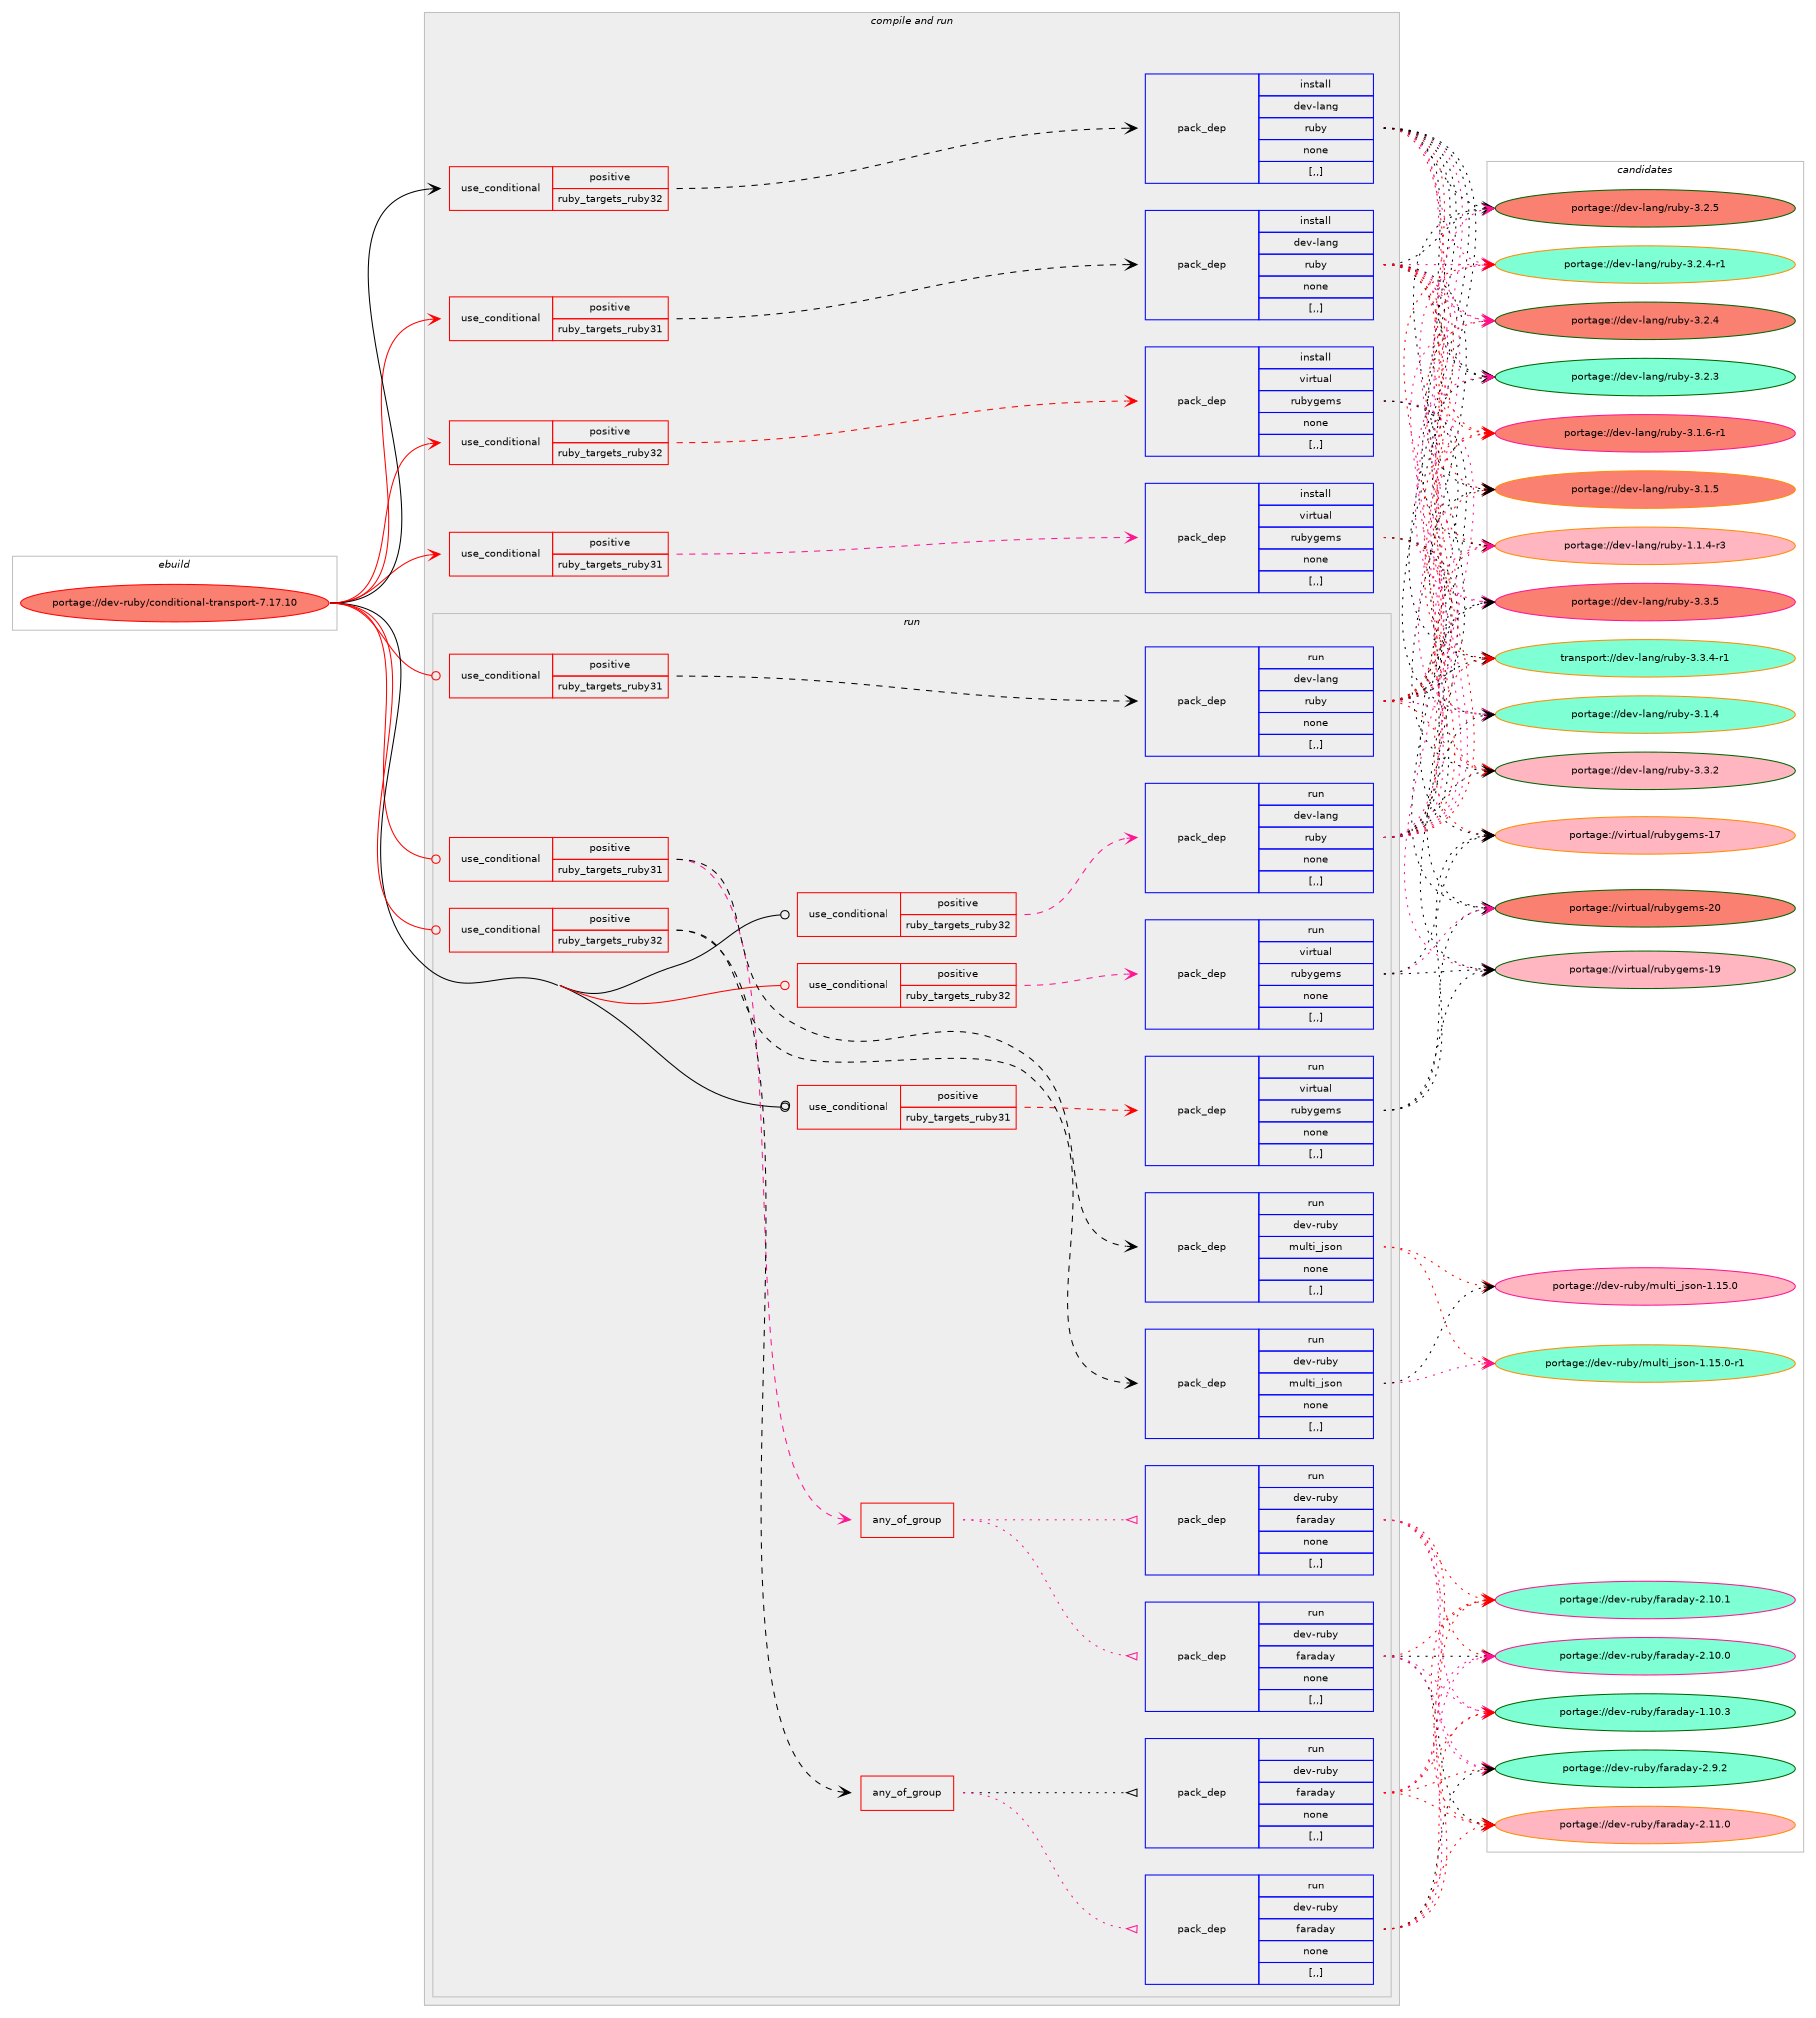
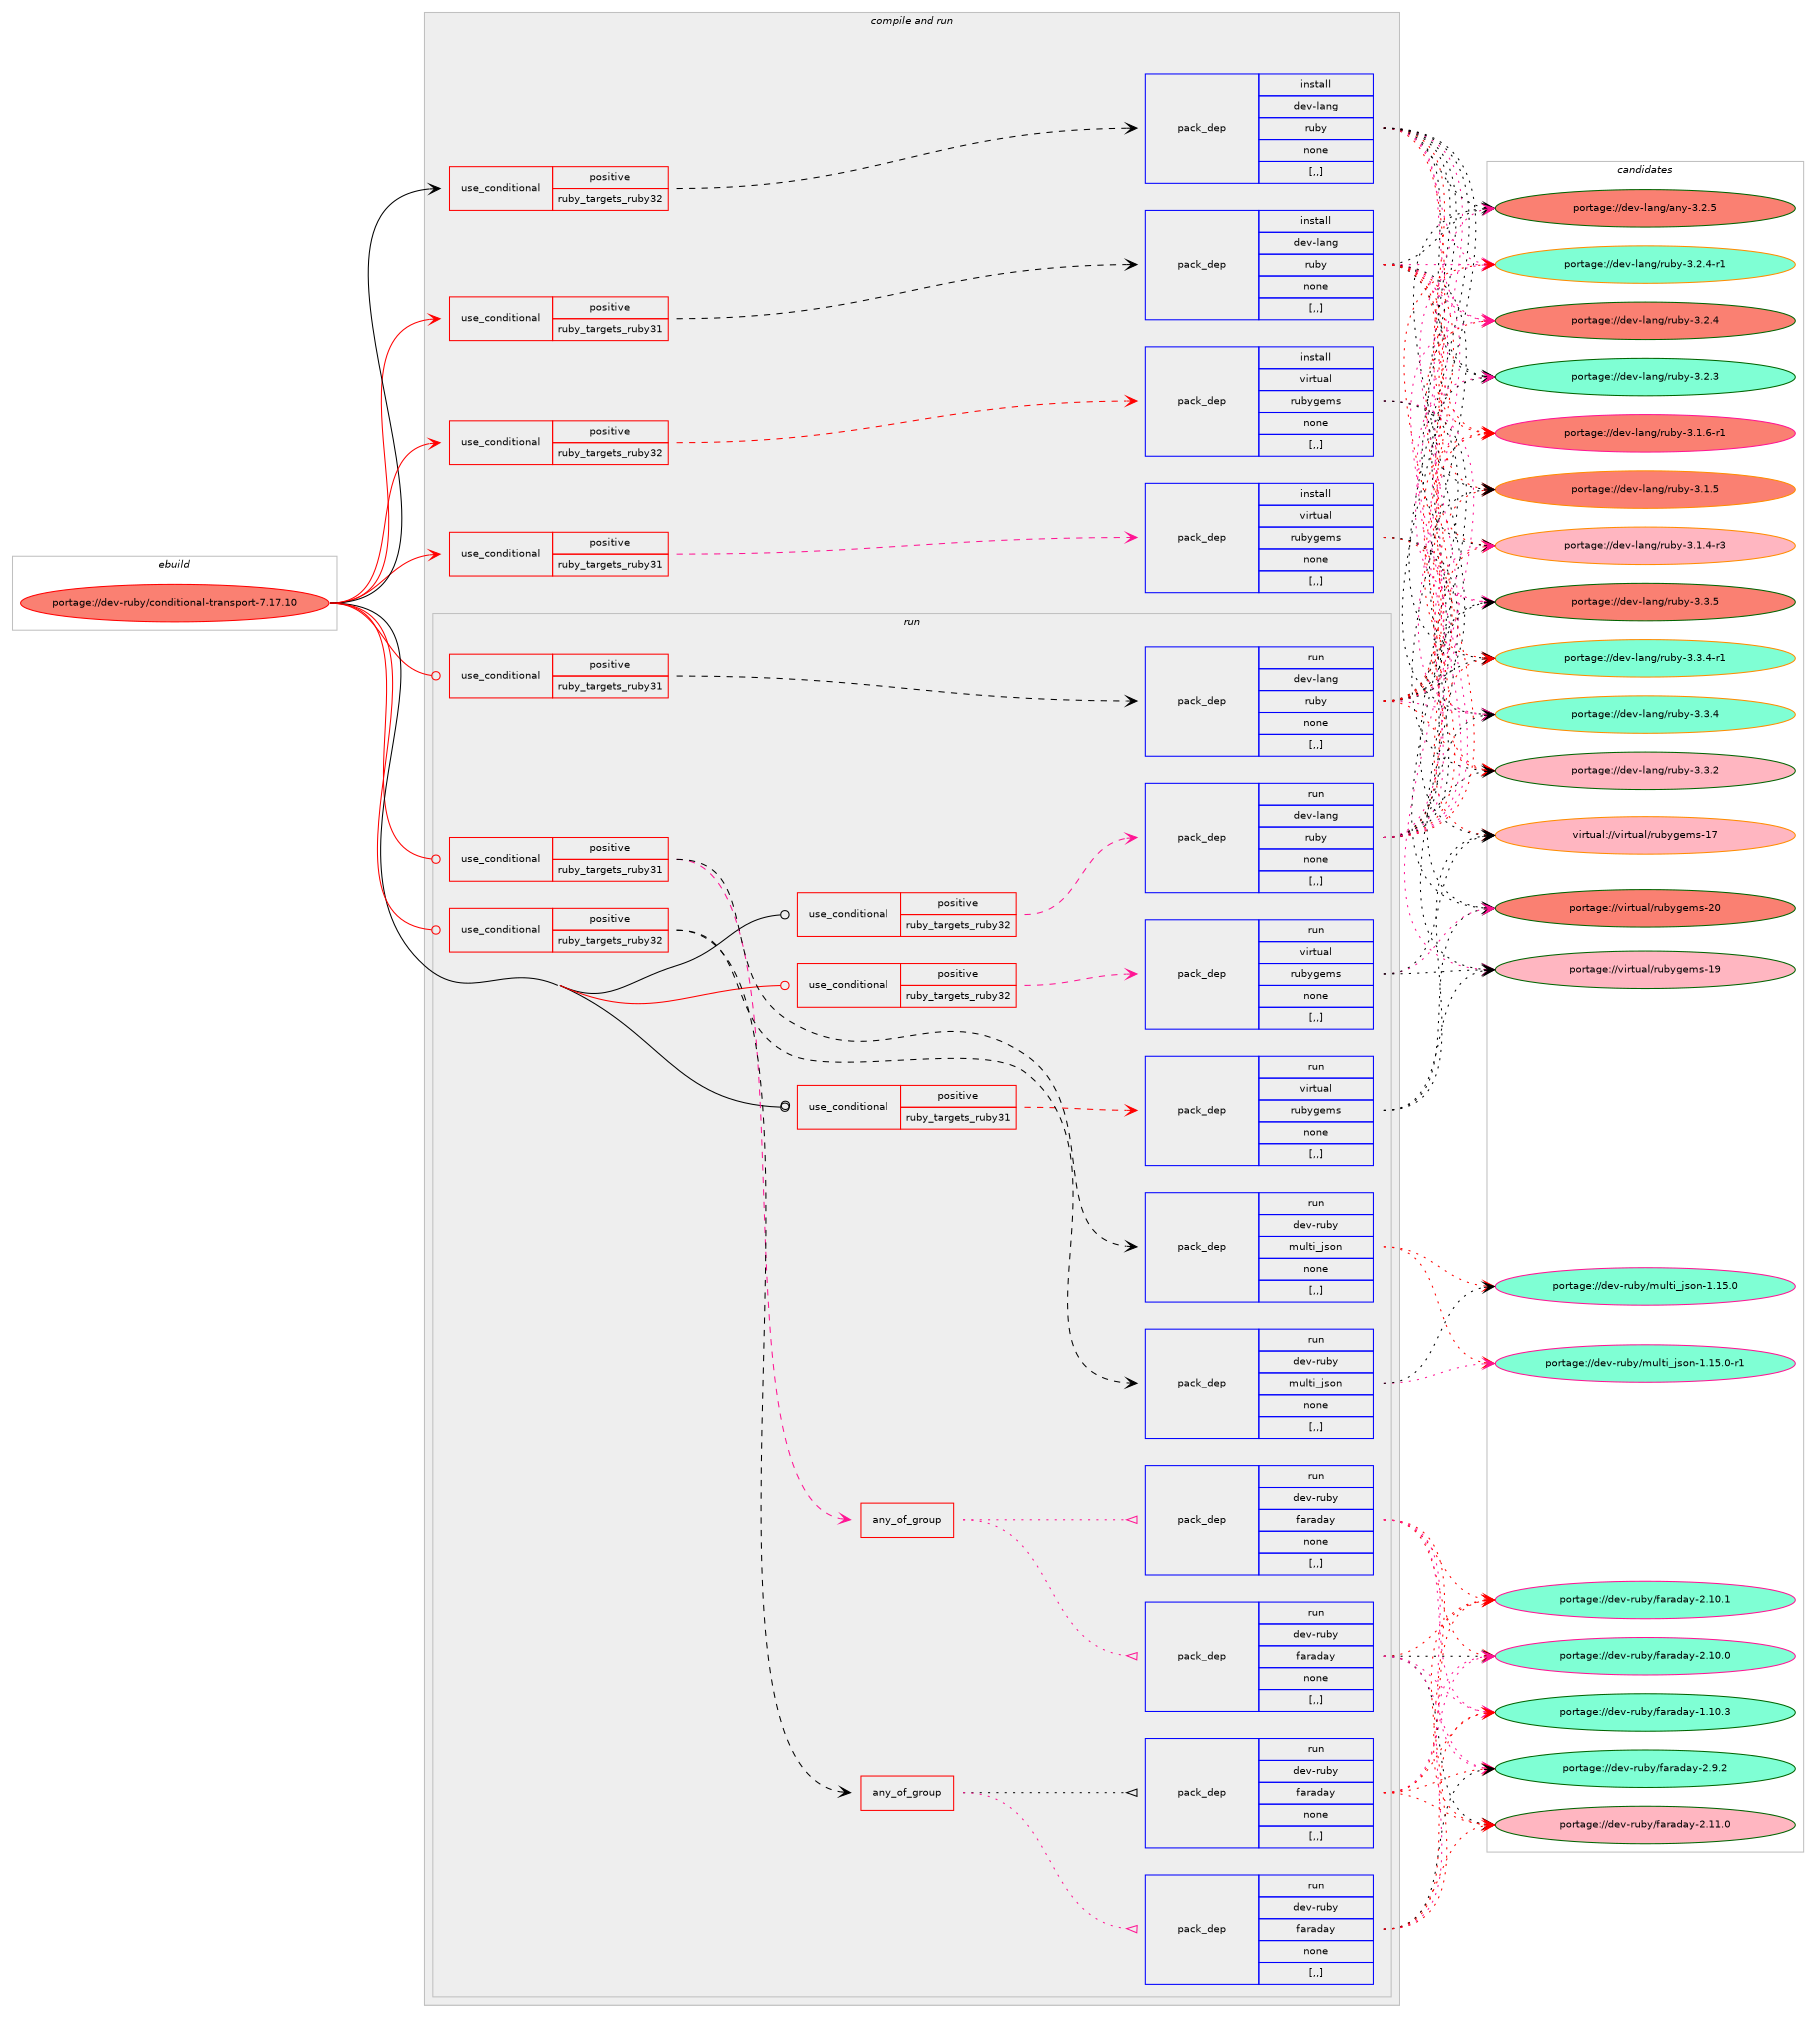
(1645, 208) -> (1645, 208)
(1645, 546) -> (1645, 546)
(1645, 602) -> (1645, 602)
(1645, 658) -> (1645, 658)
(1645, 715) -> (1645, 715)
(1645, 835) -> (1645, 835)
(1645, 1286) -> (1645, 1286)
(1645, 1364) -> (1645, 1364)
(1645, 1825) -> (1645, 1825)
